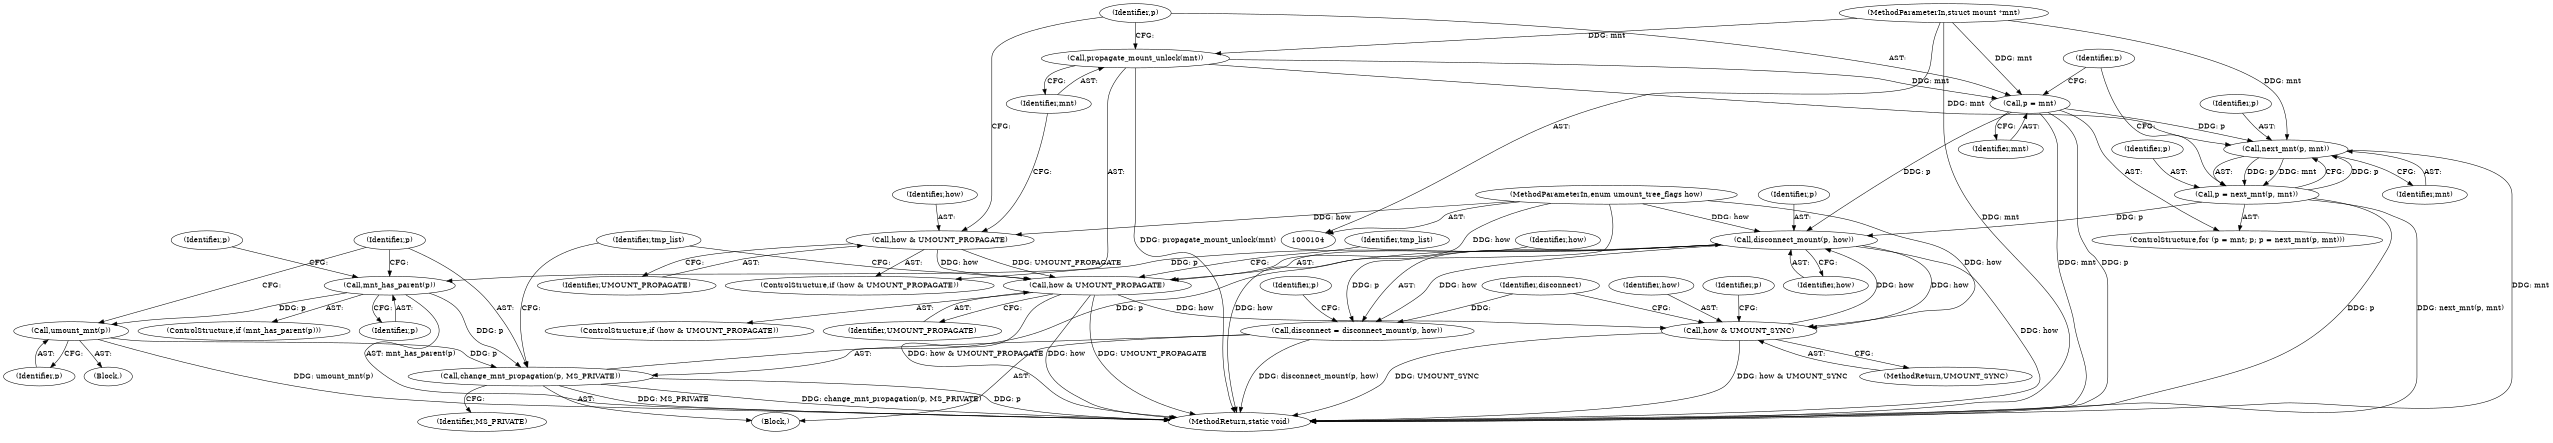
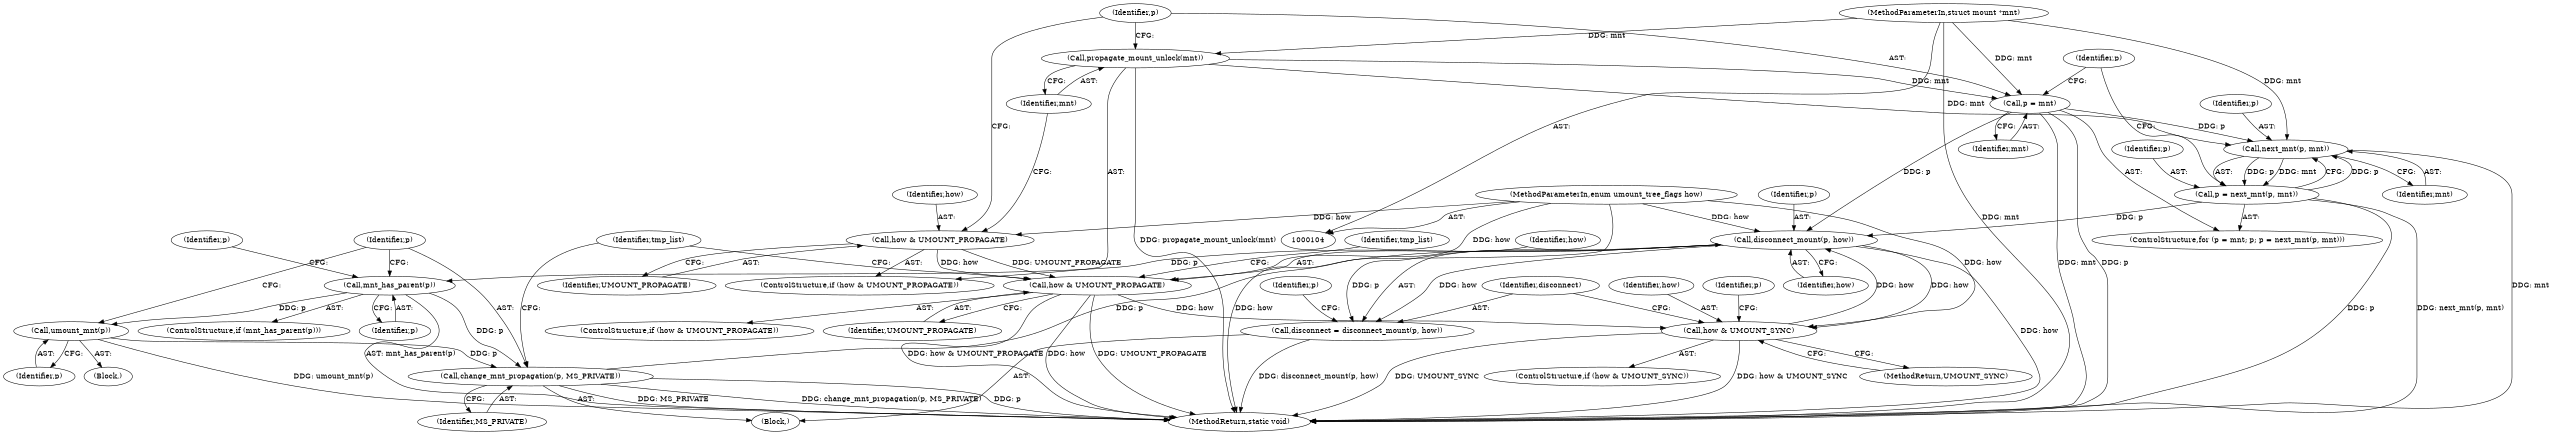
(1482, 308) -> (1482, 308)
(1026, 342) -> (496, 399)
(1818, 354) -> (1818, 354)
none -> (1602, 377)
